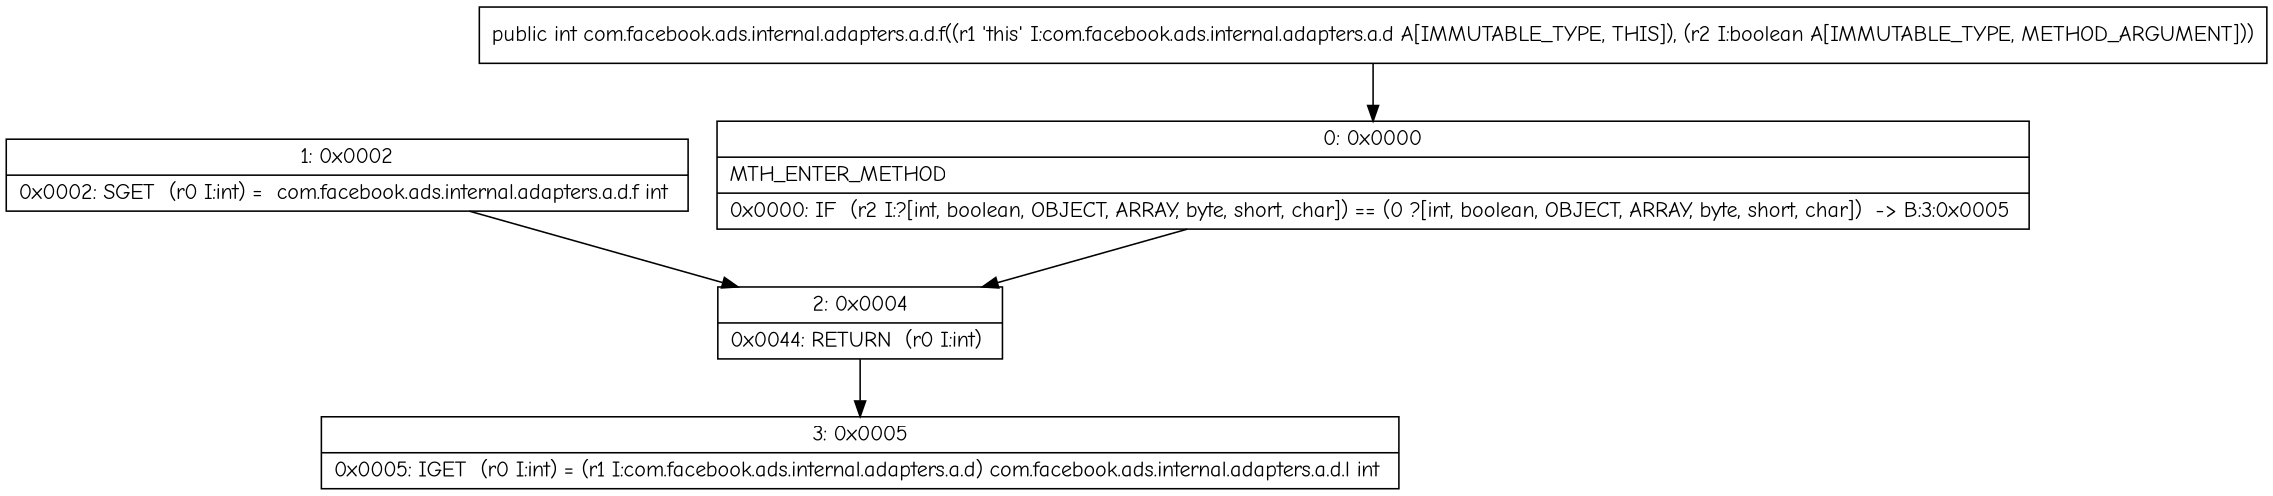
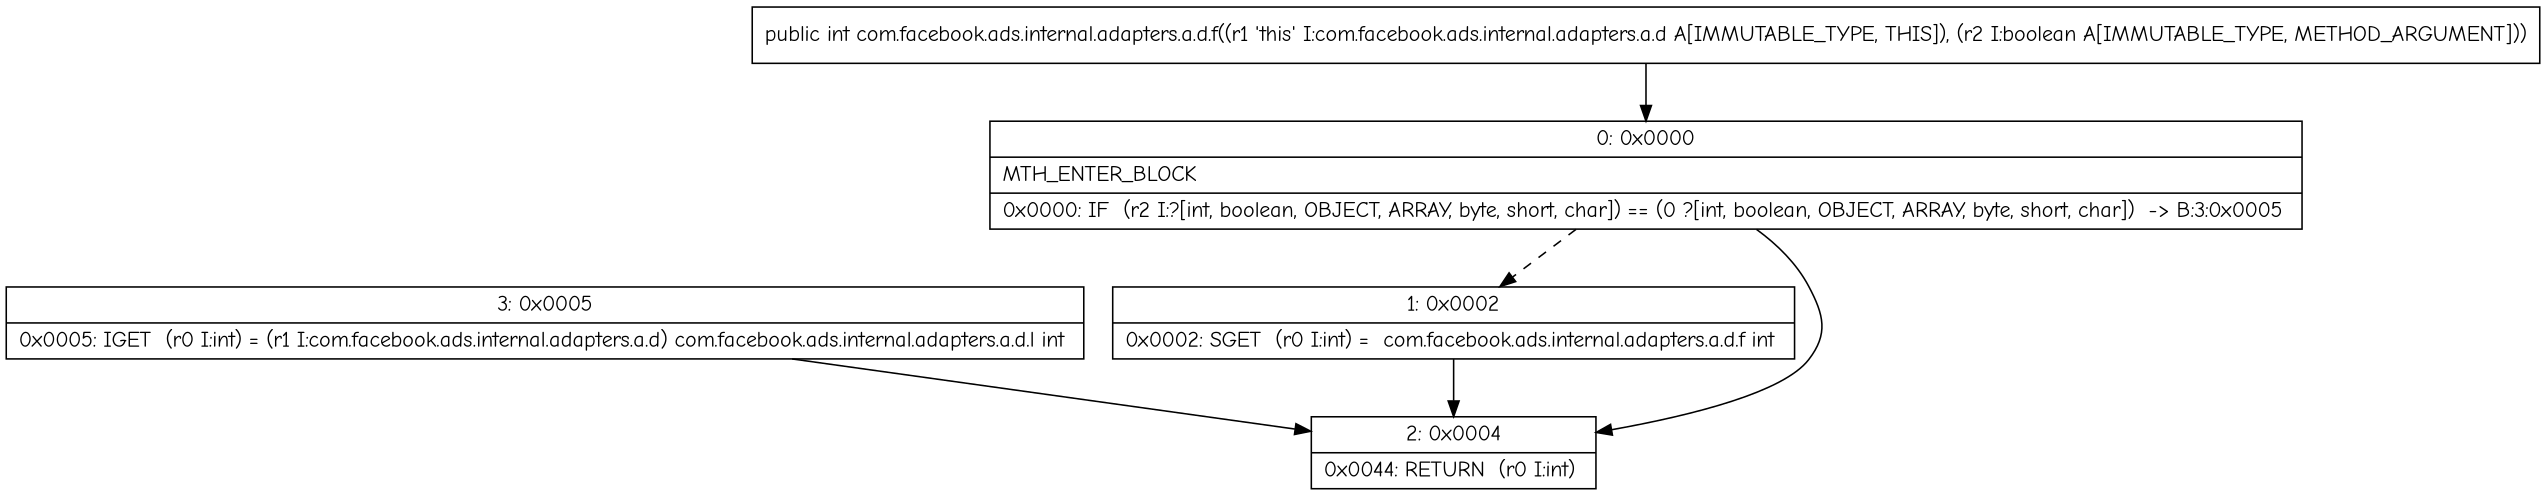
(838, 174) -> (1099, 174)
none -> (1544, 253)
(860, 380) -> (1044, 394)
